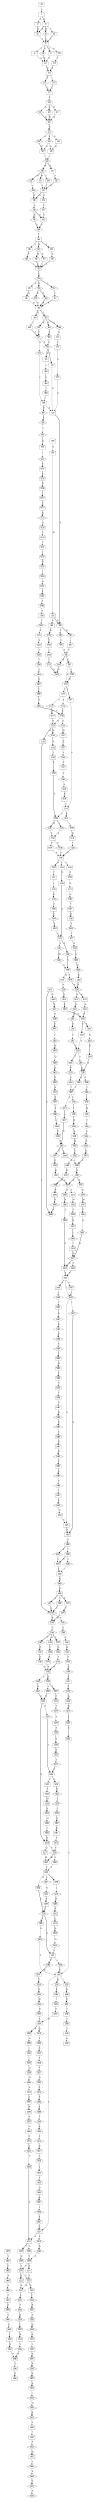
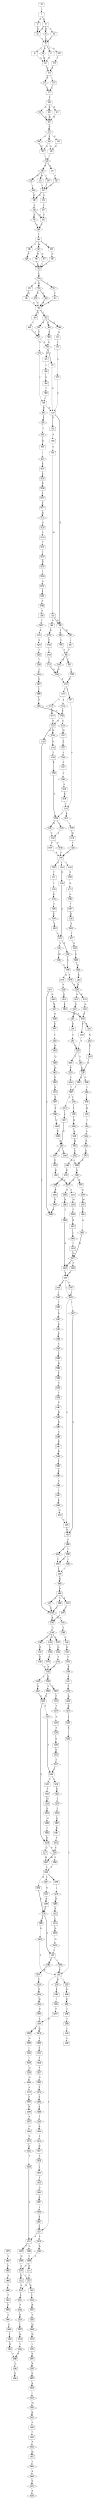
none -> (53, 429)
(67, 674) -> (61, 679)
